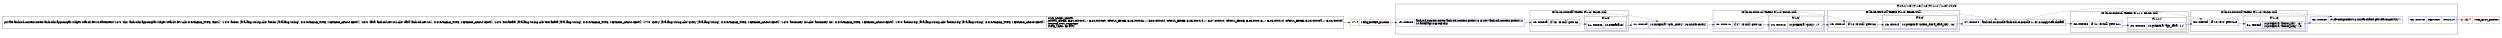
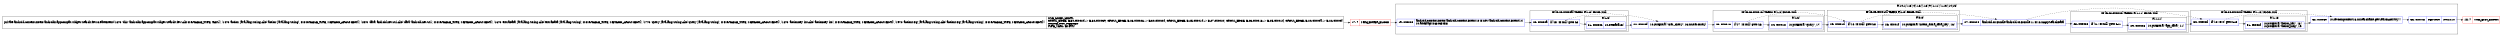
none -> (2405, 20)
